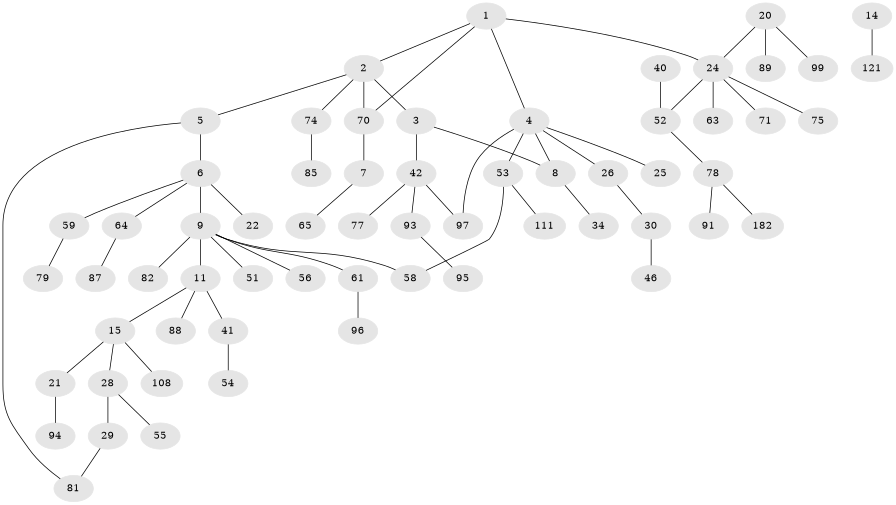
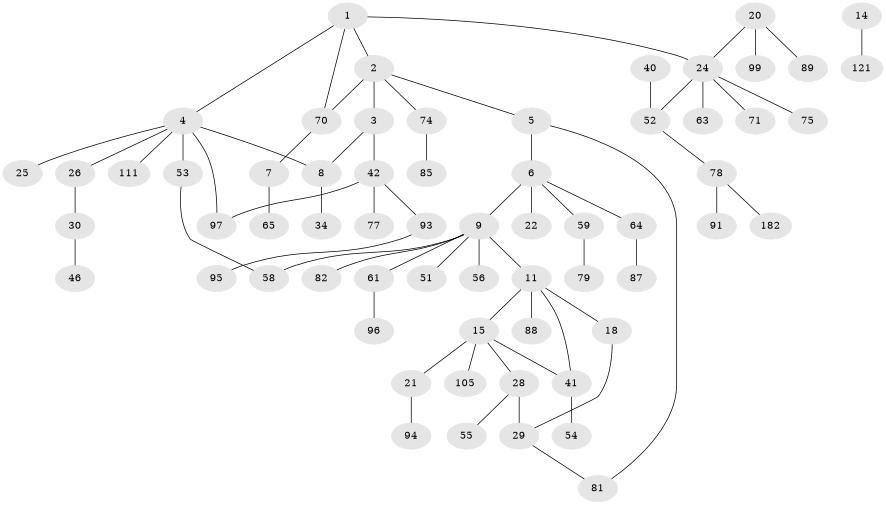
(524, 200) -> (156, 147)
none -> (612, 331)
none -> (525, 357)
(162, 384) -> (465, 384)
